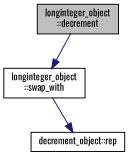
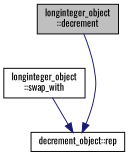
(63, 47) -> (96, 79)
